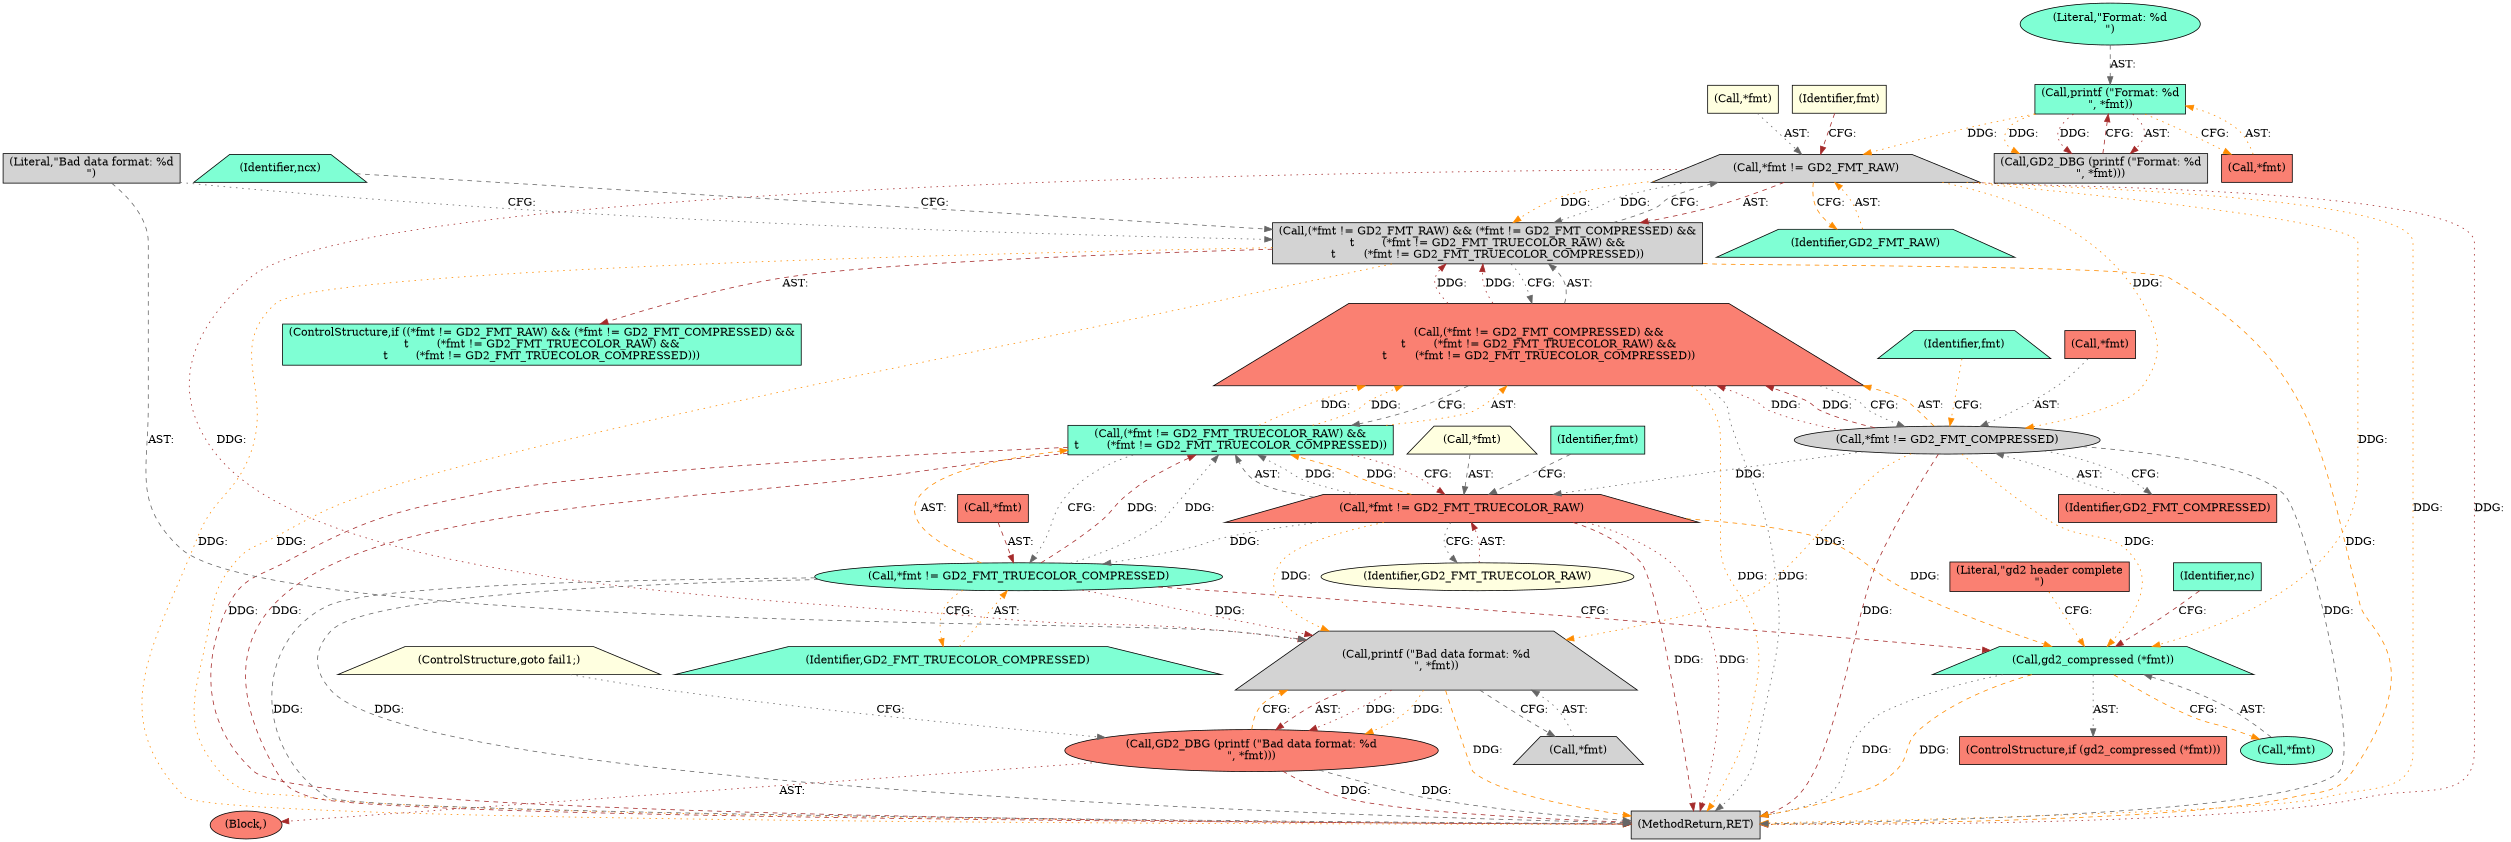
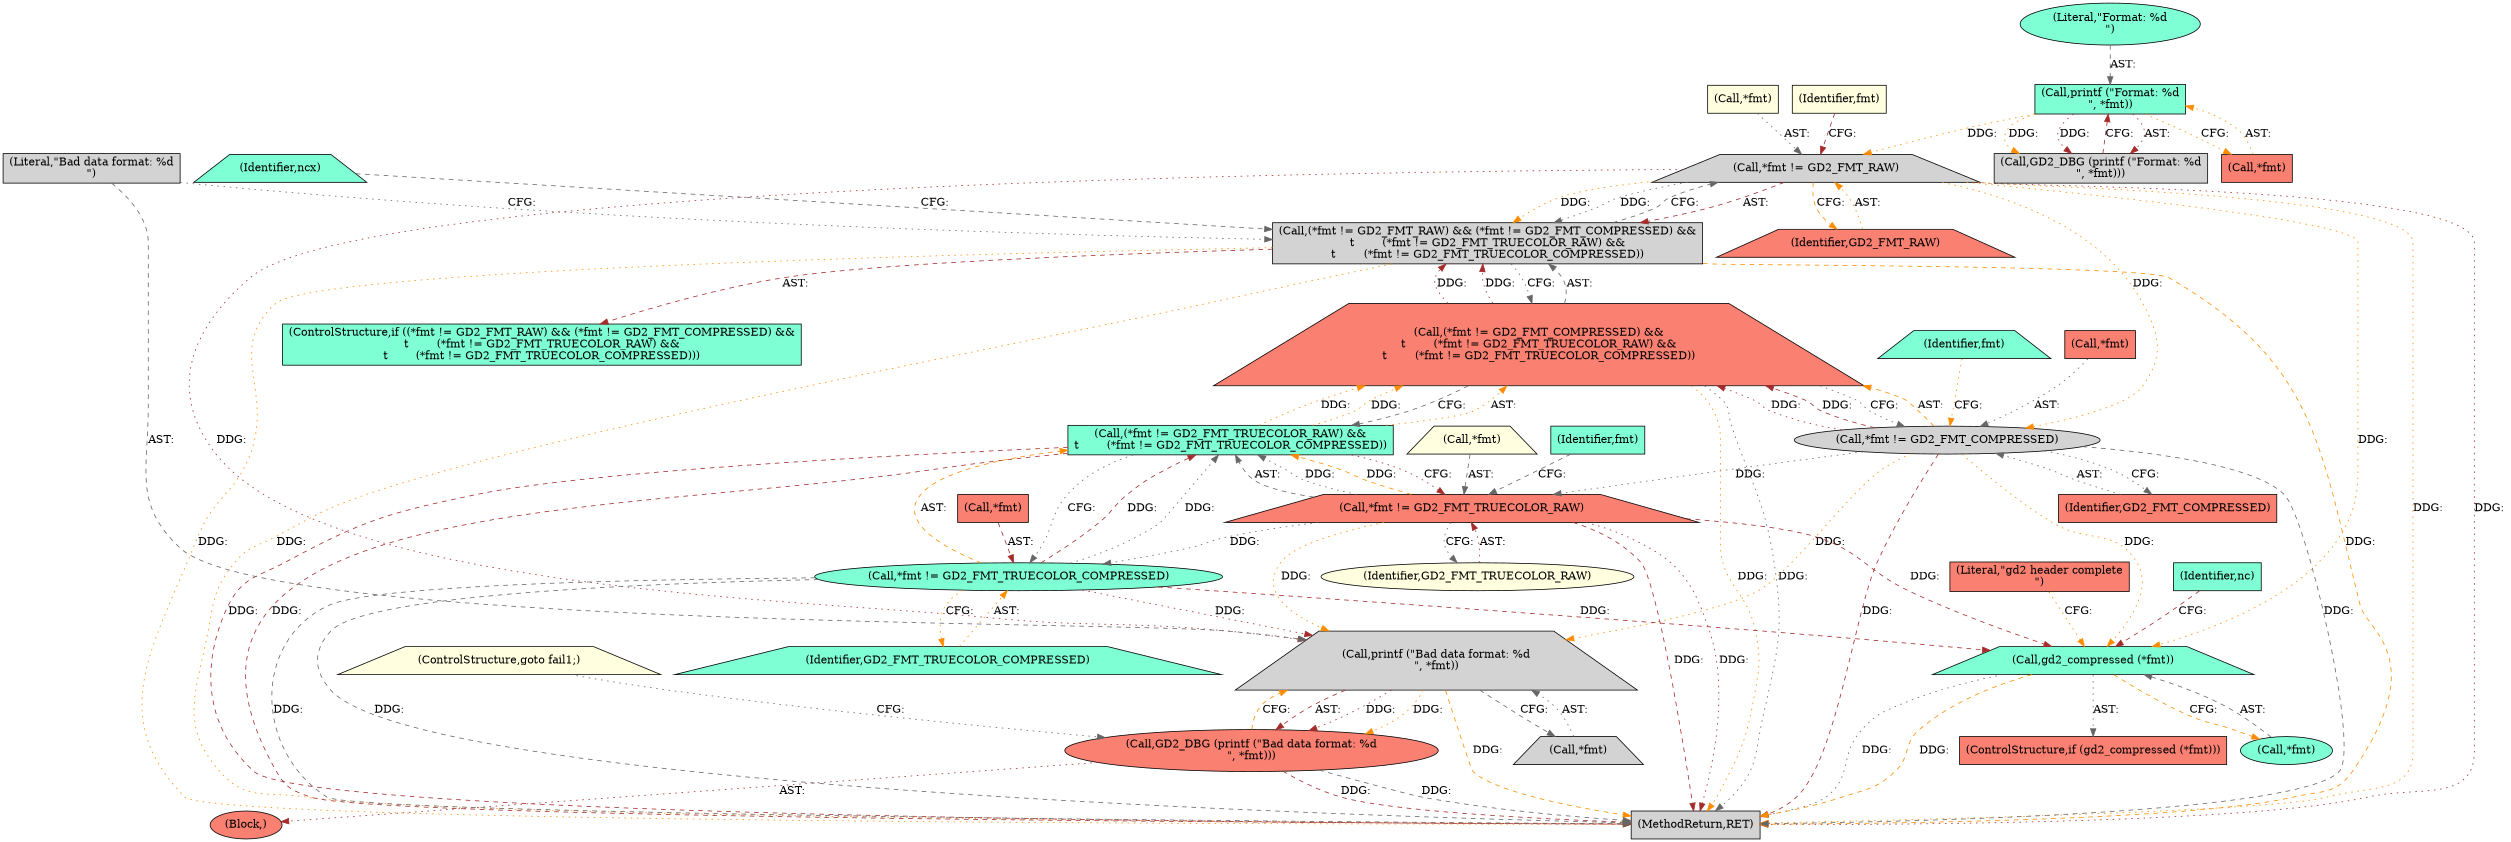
(1866, 243) -> (1866, 243)
(1869, 566) -> (1869, 566)
(1597, 611) -> (1597, 611)
